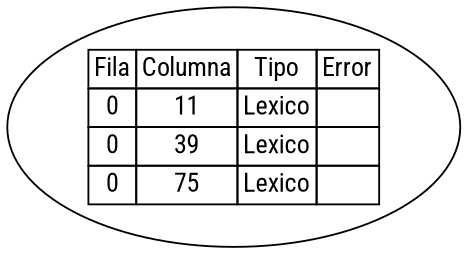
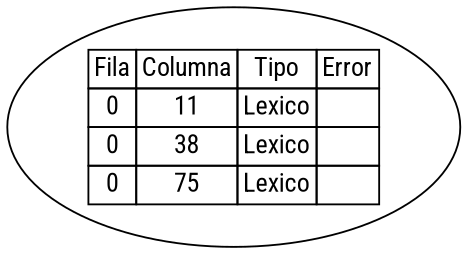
(187, 145) -> (187, 145)
